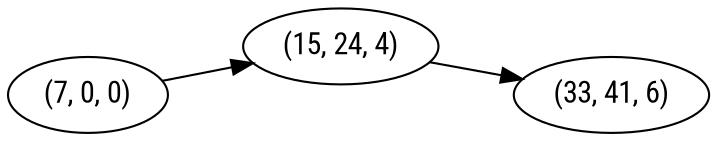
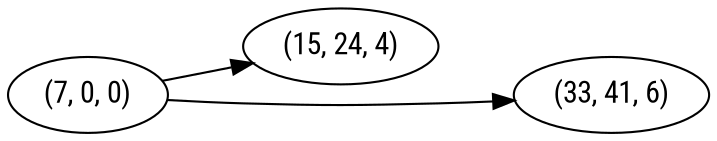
(465, 69) -> (330, 105)
